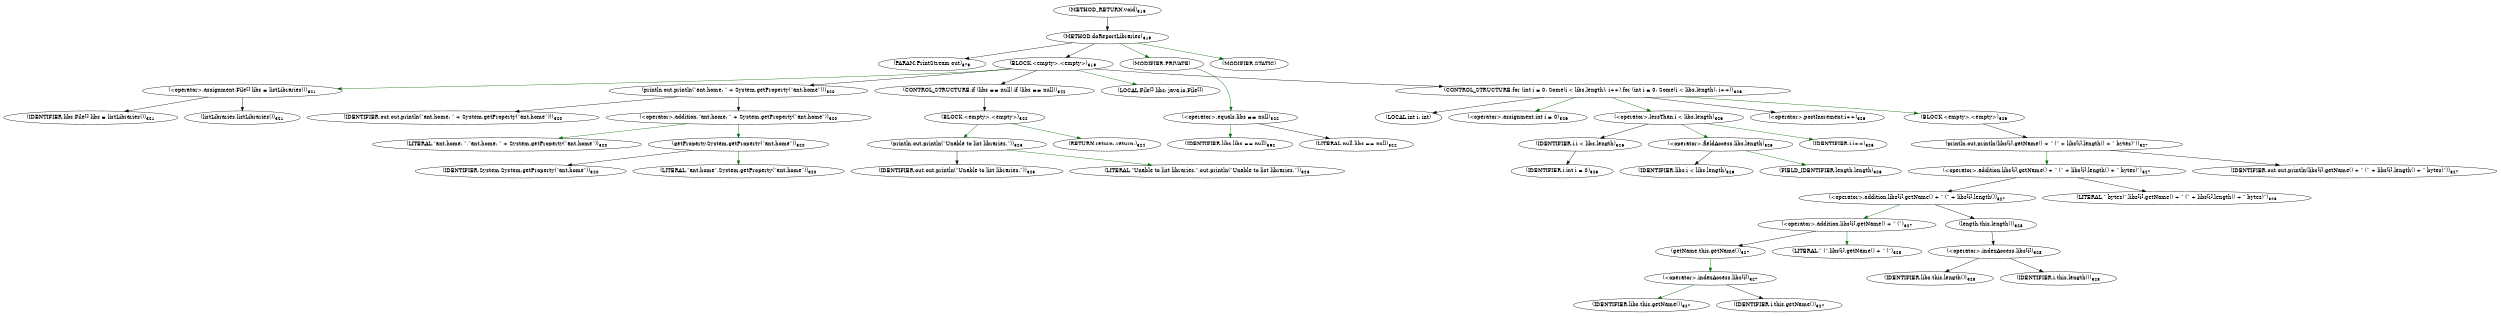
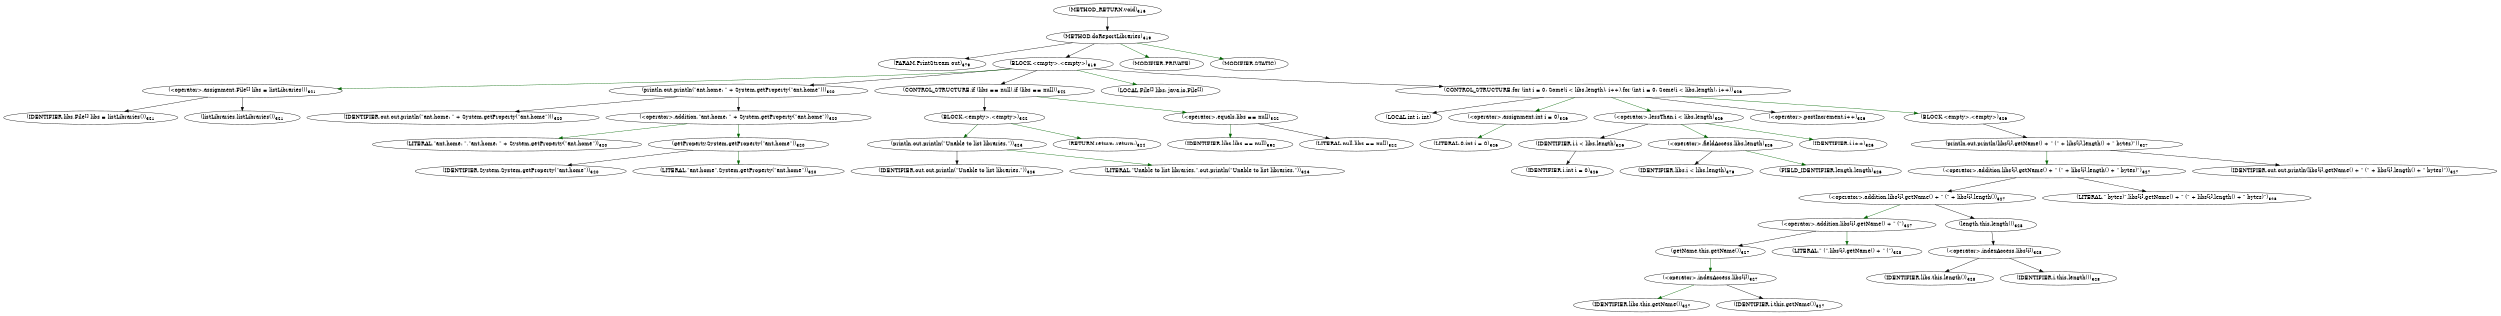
(1220, 81) -> (1110, 104)
none -> (1466, 144)
(1730, 171) -> (1730, 171)
